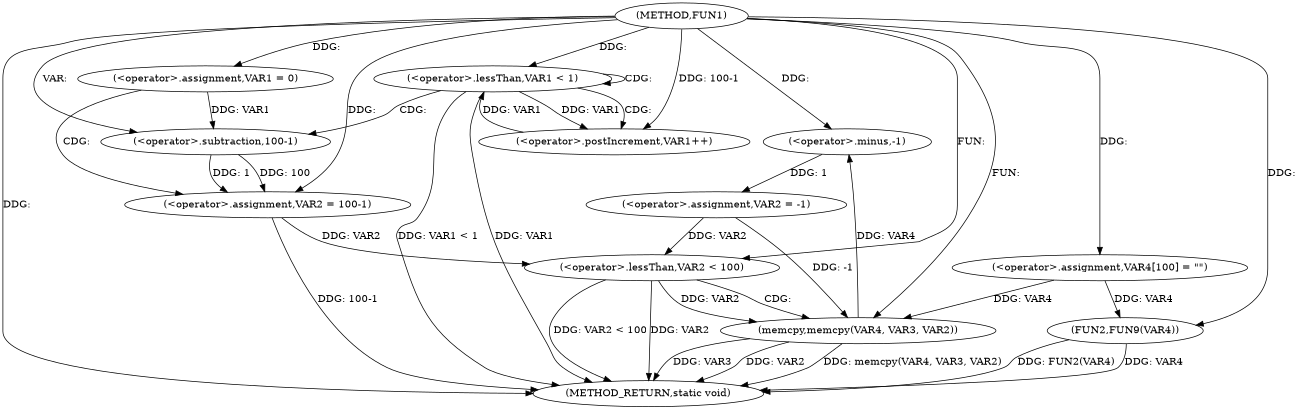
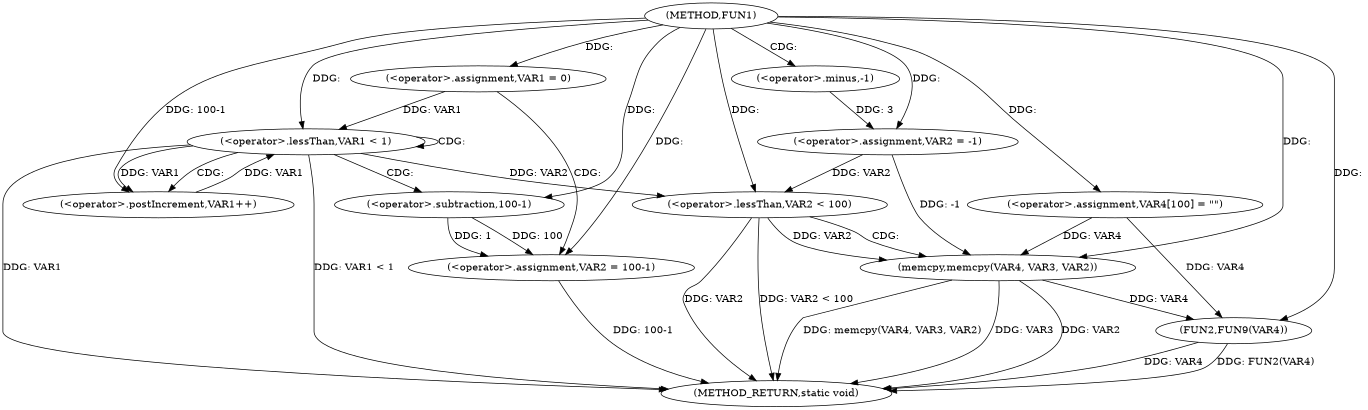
(57, 79) -> (643, 110)
(797, 79) -> (785, 47)
(210, 107) -> (396, 109)
(973, 142) -> (747, 110)
(3, 157) -> (868, 45)
(809, 173) -> (875, 110)
(1008, 173) -> (1299, 142)
(856, 240) -> (1115, 299)
(392, 255) -> (508, 179)
